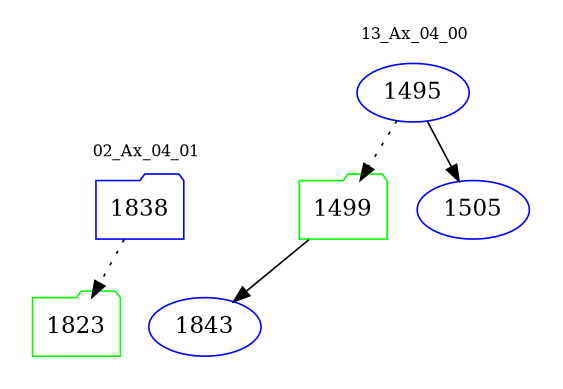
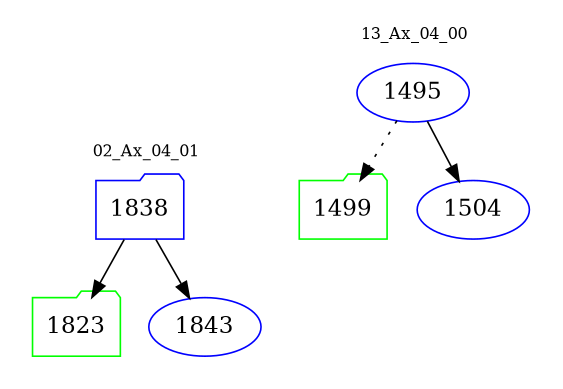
(473, 210) -> (473, 210)
(112, 261) -> (112, 261)
(262, 278) -> (169, 262)
